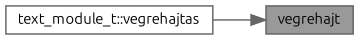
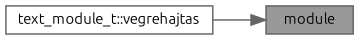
(310, 20) -> (310, 20)
